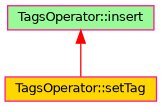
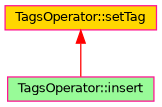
(81, 60) -> (81, 60)
